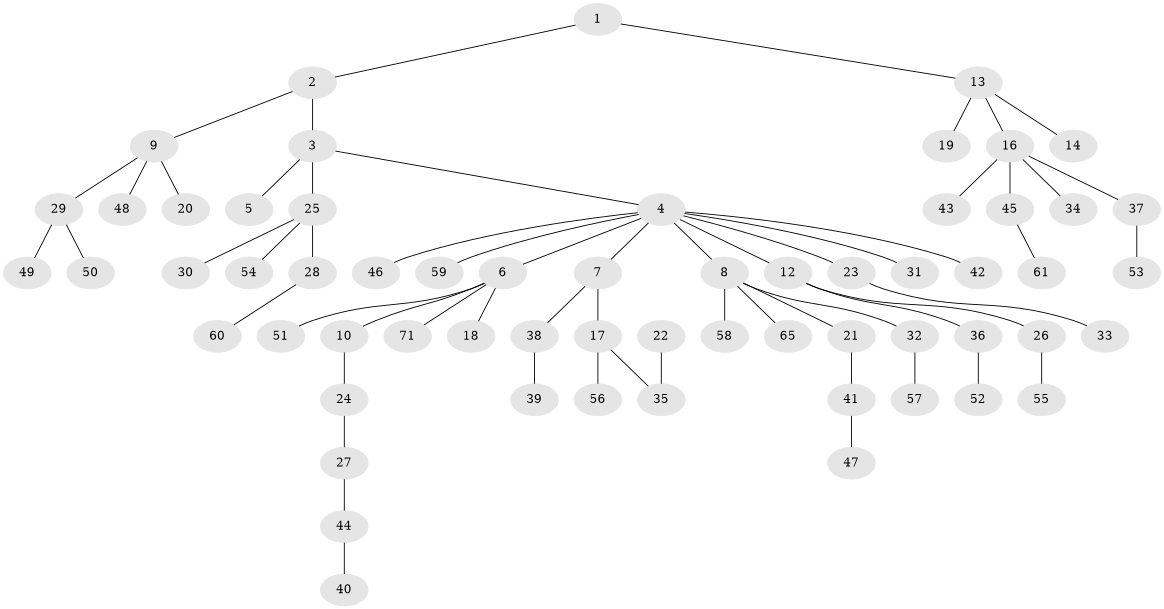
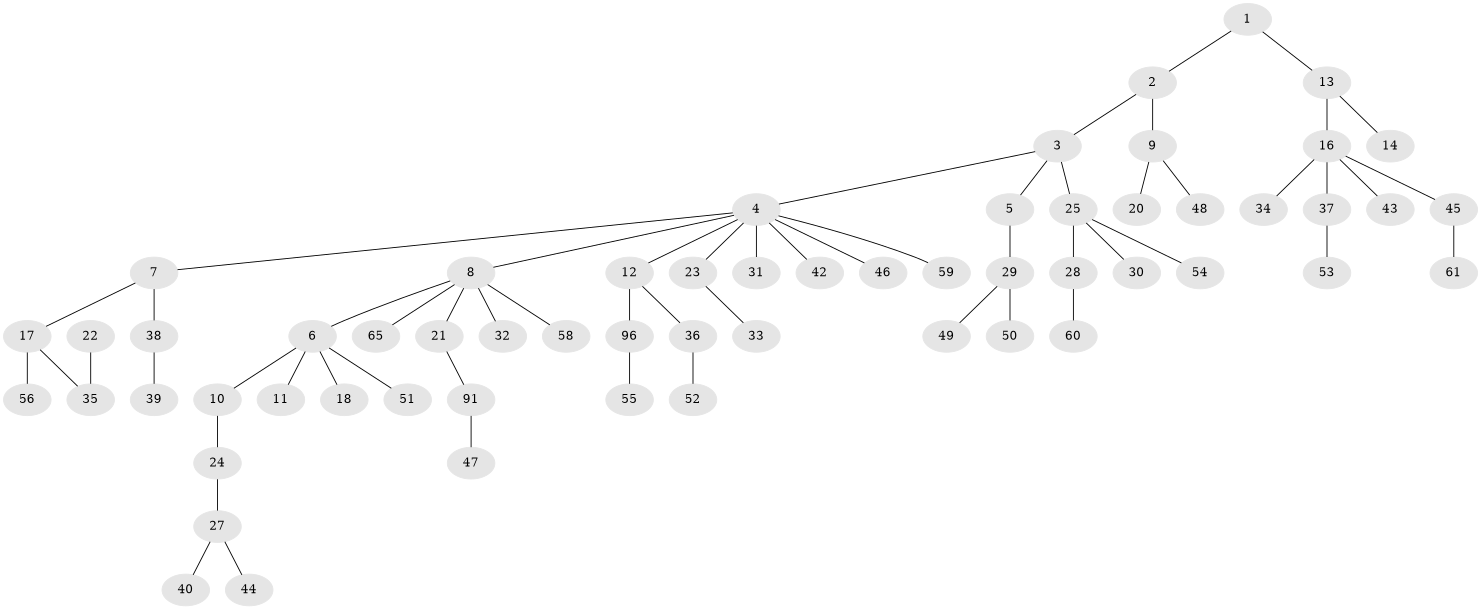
(947, 146) -> none
(106, 178) -> (1010, 241)
(582, 241) -> (390, 302)
(408, 336) -> (281, 400)
(1042, 336) -> (630, 336)
(851, 400) -> (471, 400)
(915, 400) -> none
(344, 558) -> (202, 558)
